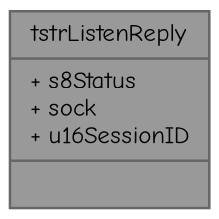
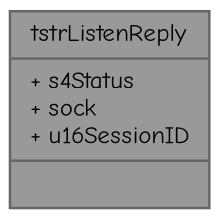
(83, 81) -> (83, 81)
